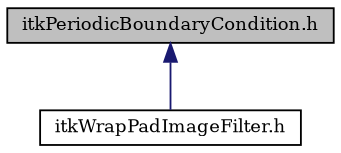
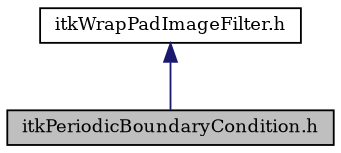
(171, 86) -> (171, 86)
